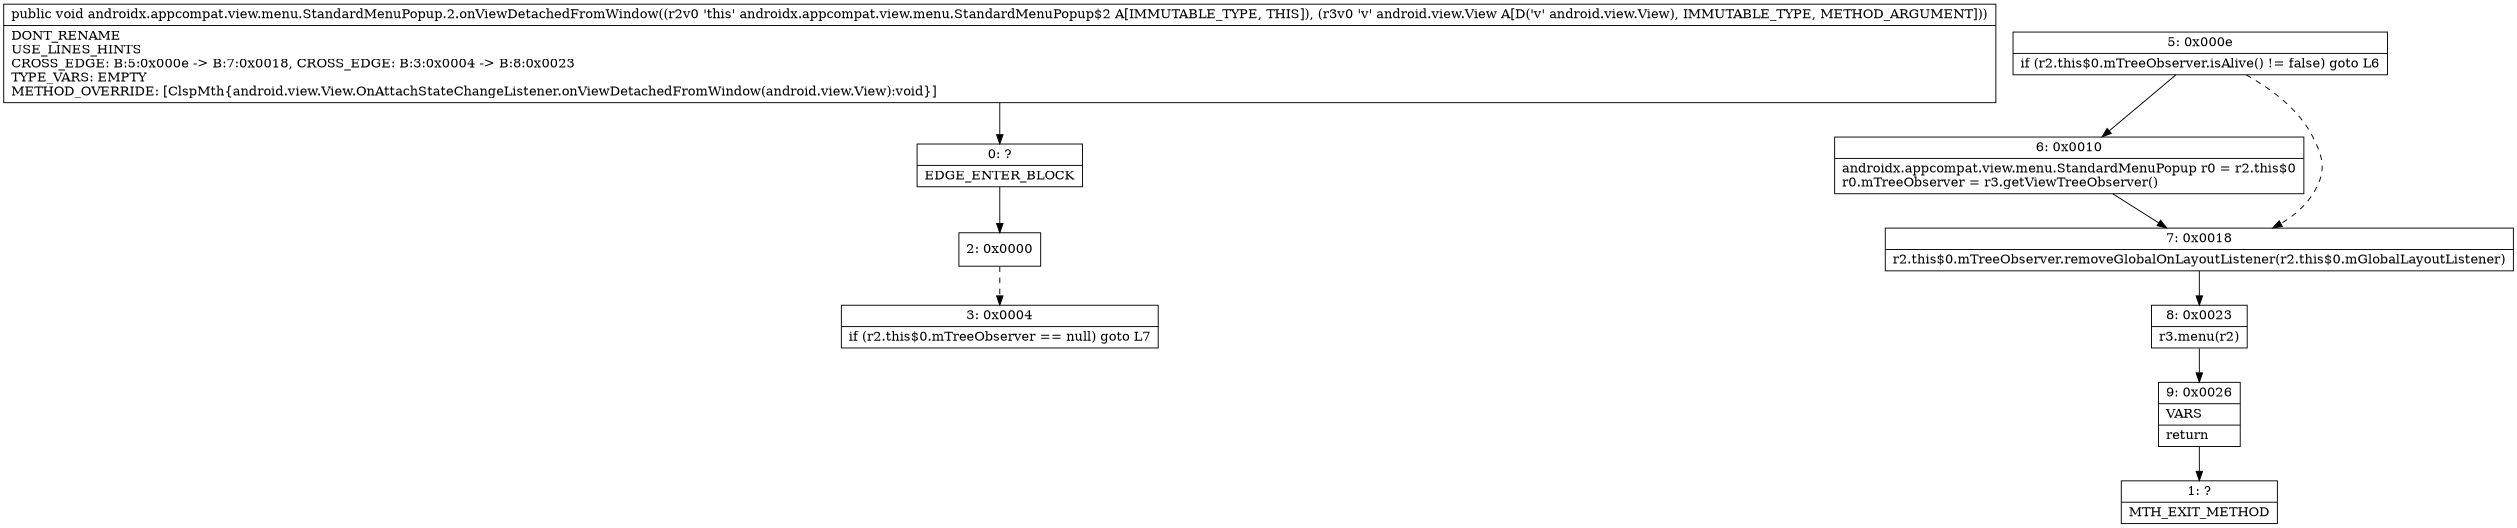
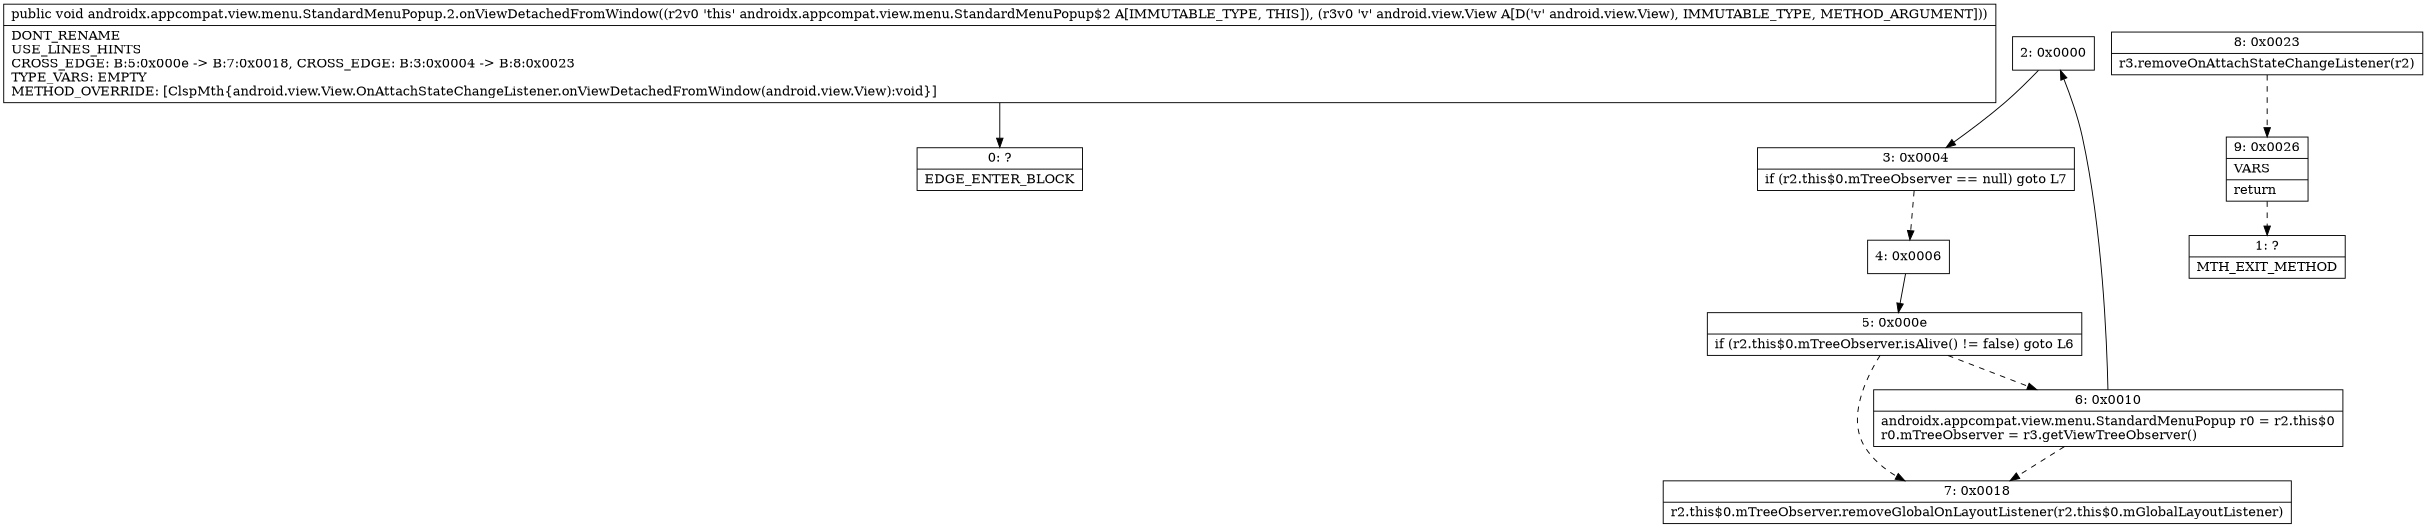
(2143, 103) -> (1988, 371)
(1000, 205) -> (2098, 233)
(2136, 208) -> (2041, 461)
none -> (1909, 257)
(1000, 281) -> (1998, 108)
(2199, 283) -> none
(2199, 337) -> (2267, 64)
(2199, 361) -> (2267, 101)
(2199, 459) -> (2267, 214)
